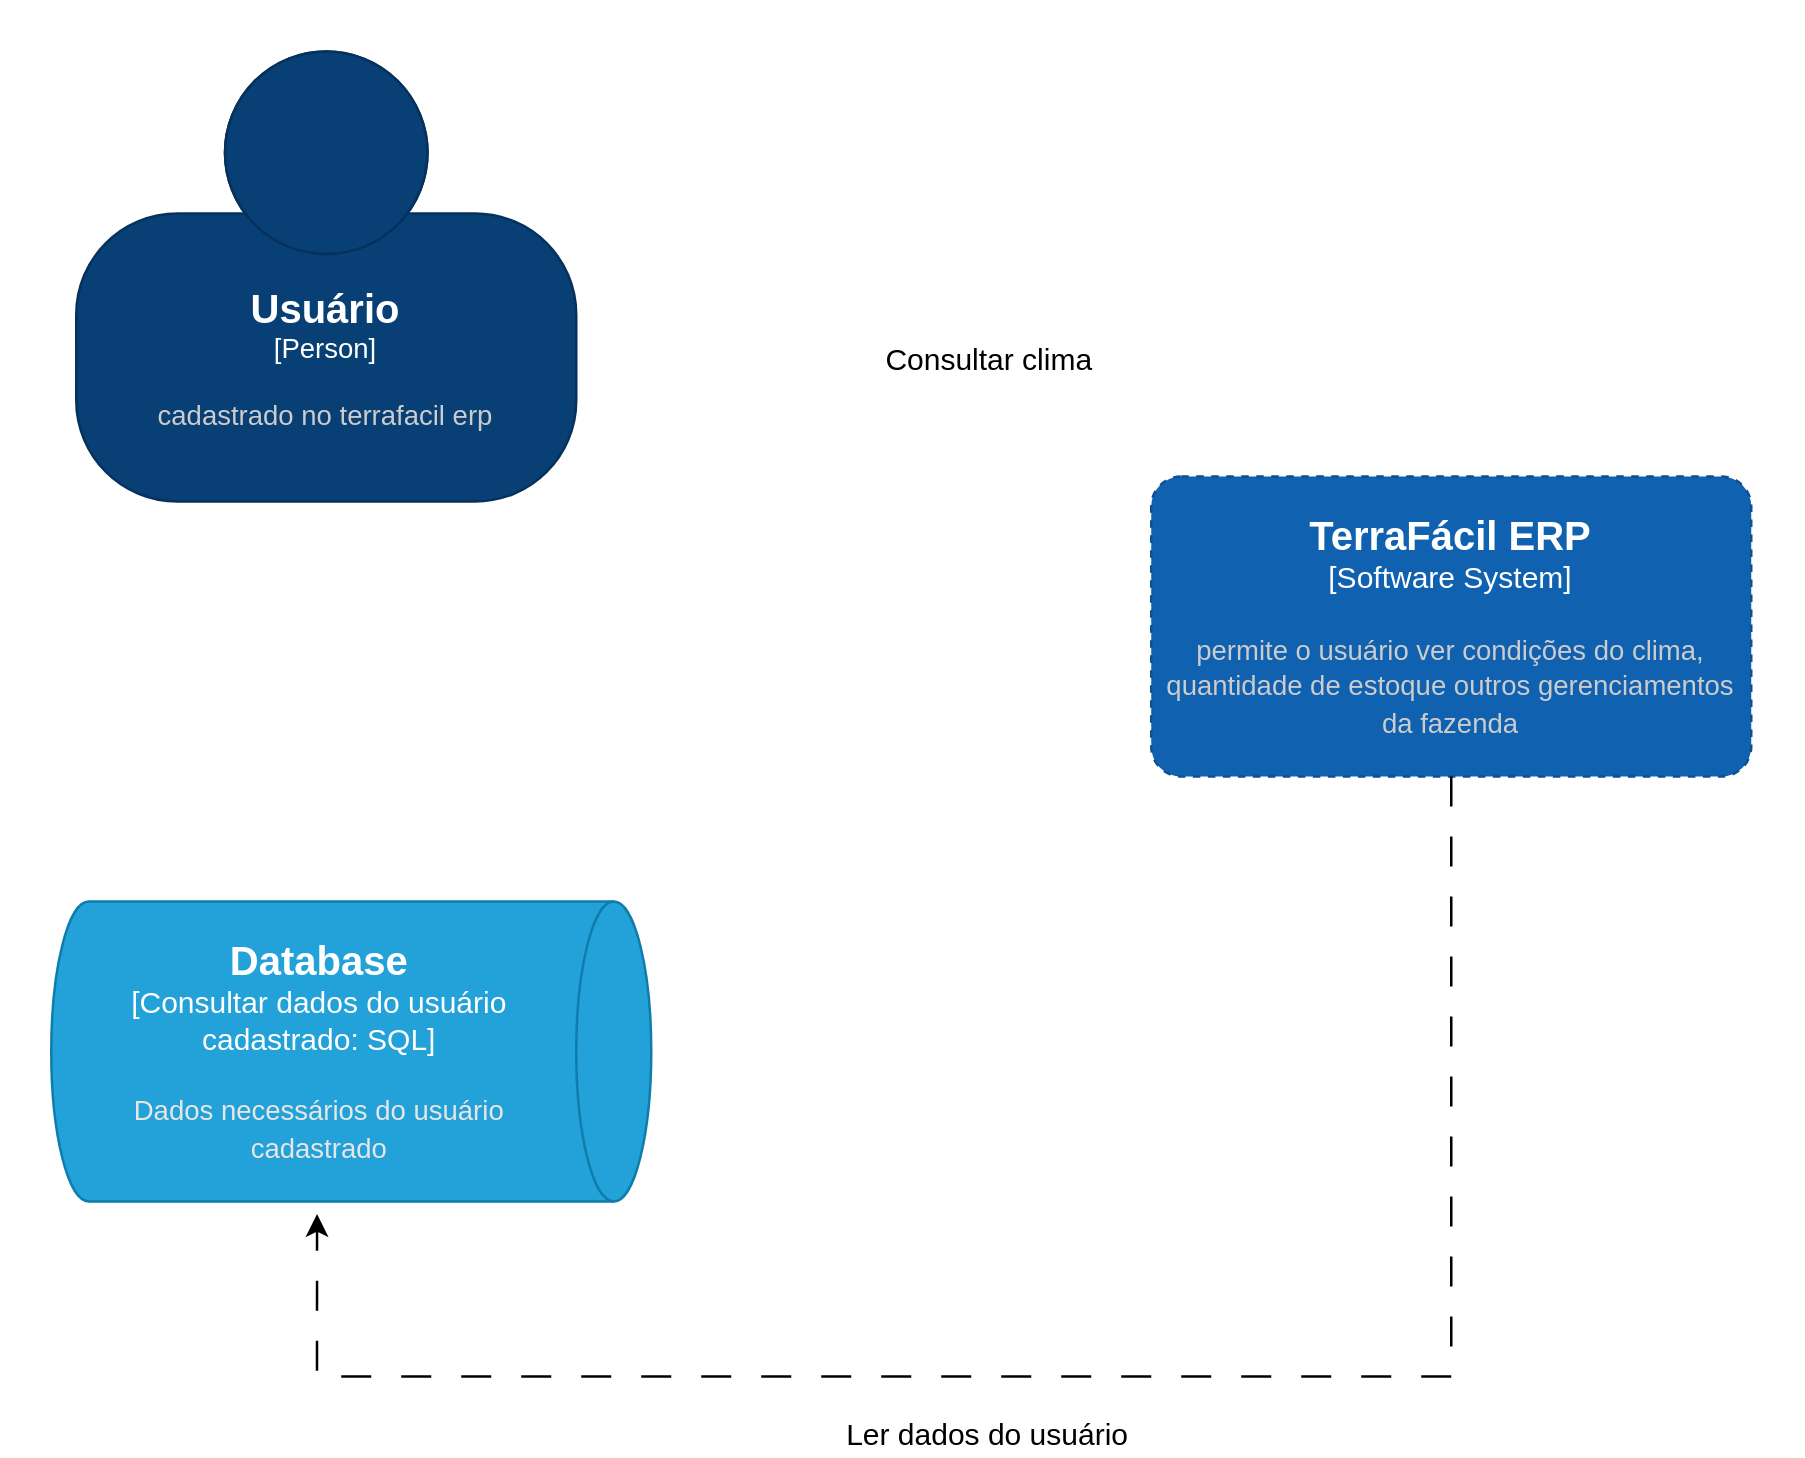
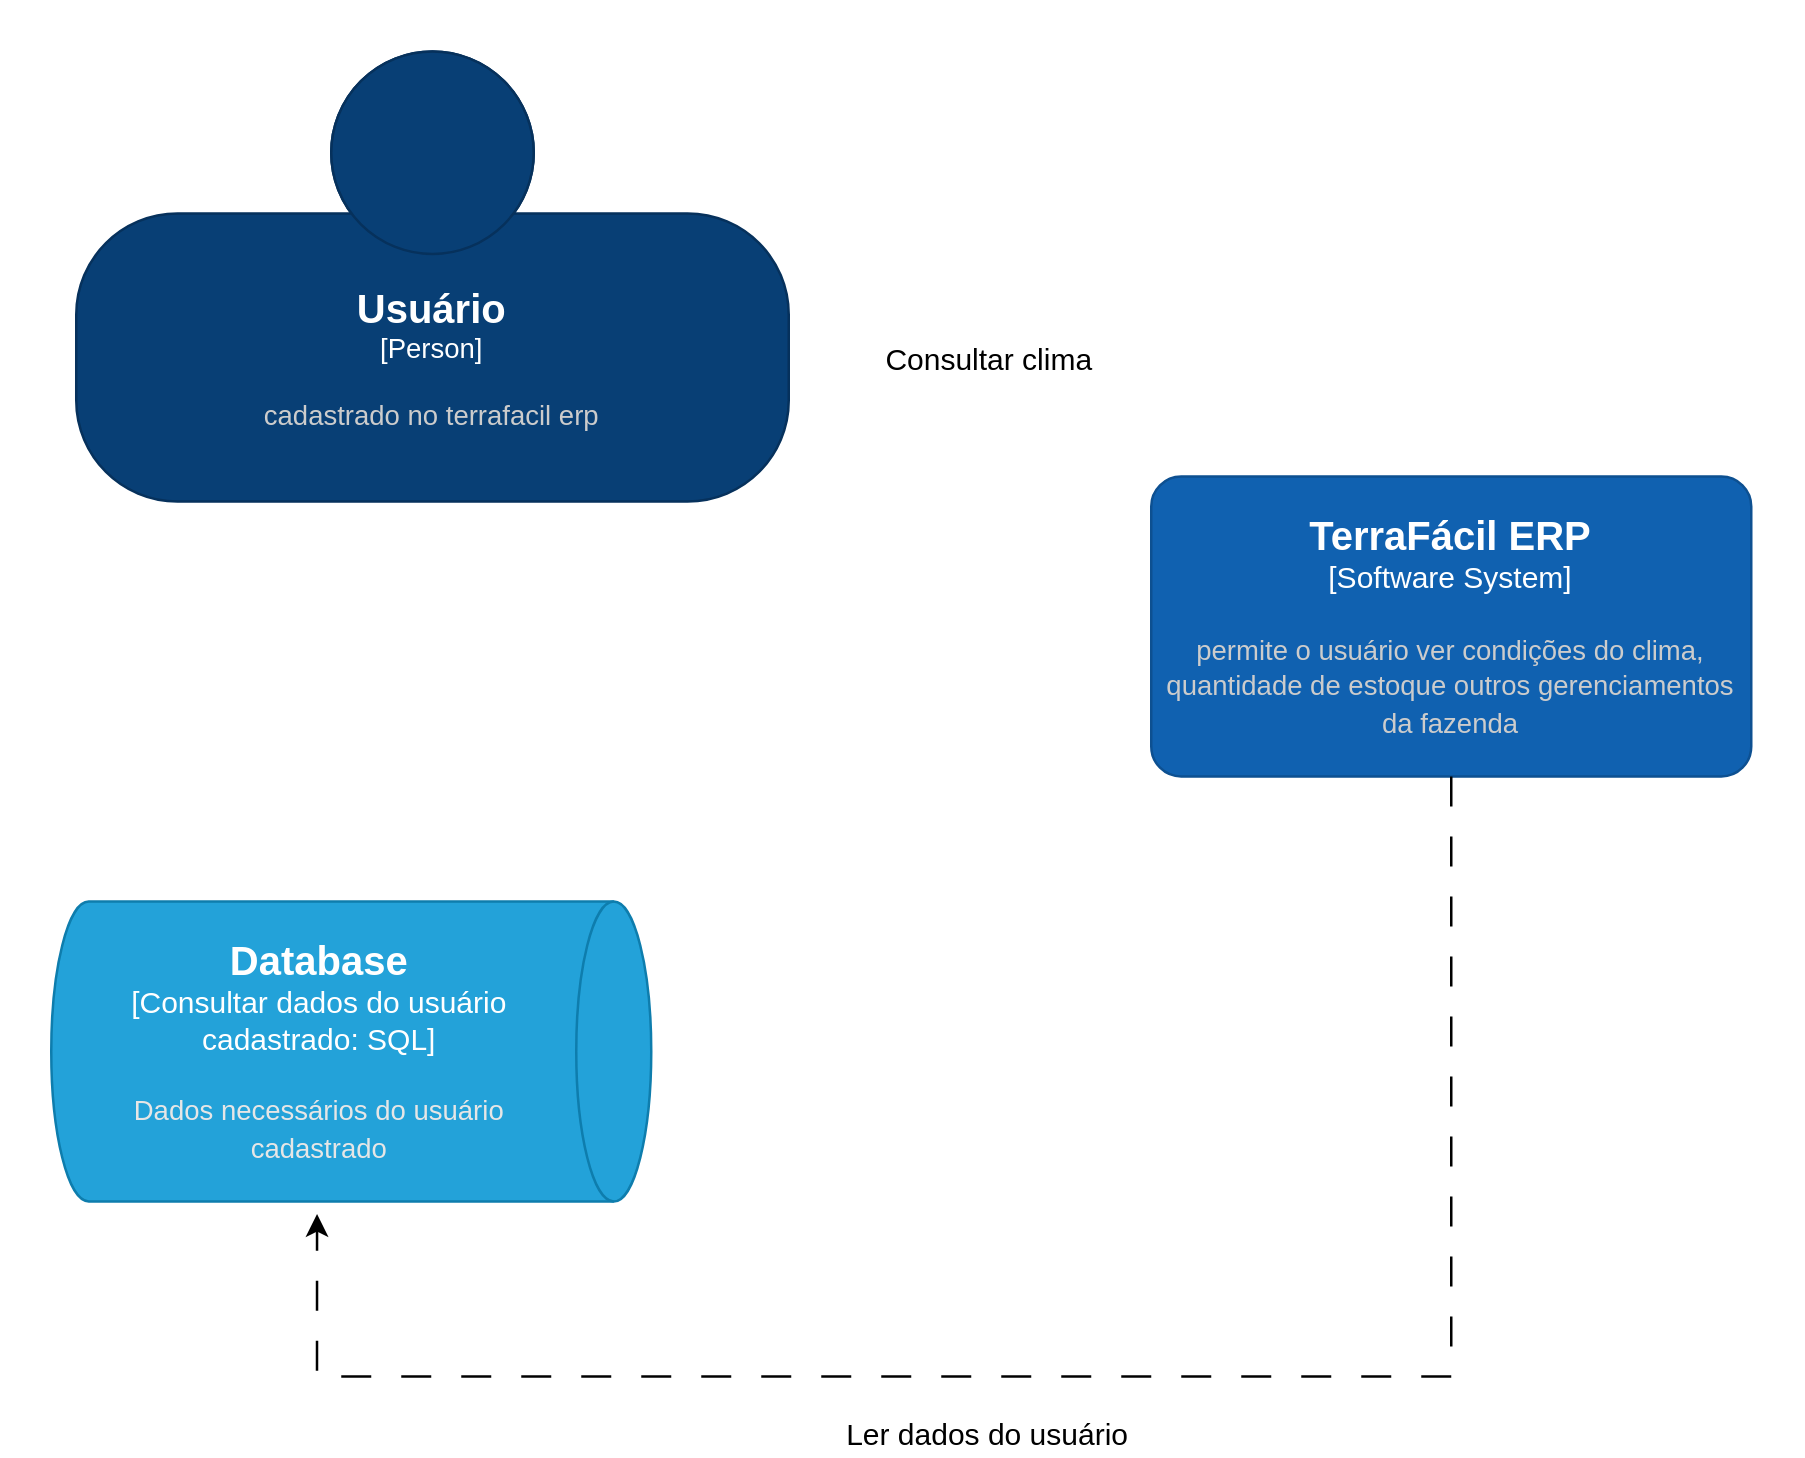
(326, 276) -> (433, 276)
(1451, 626) -> (1451, 626)
